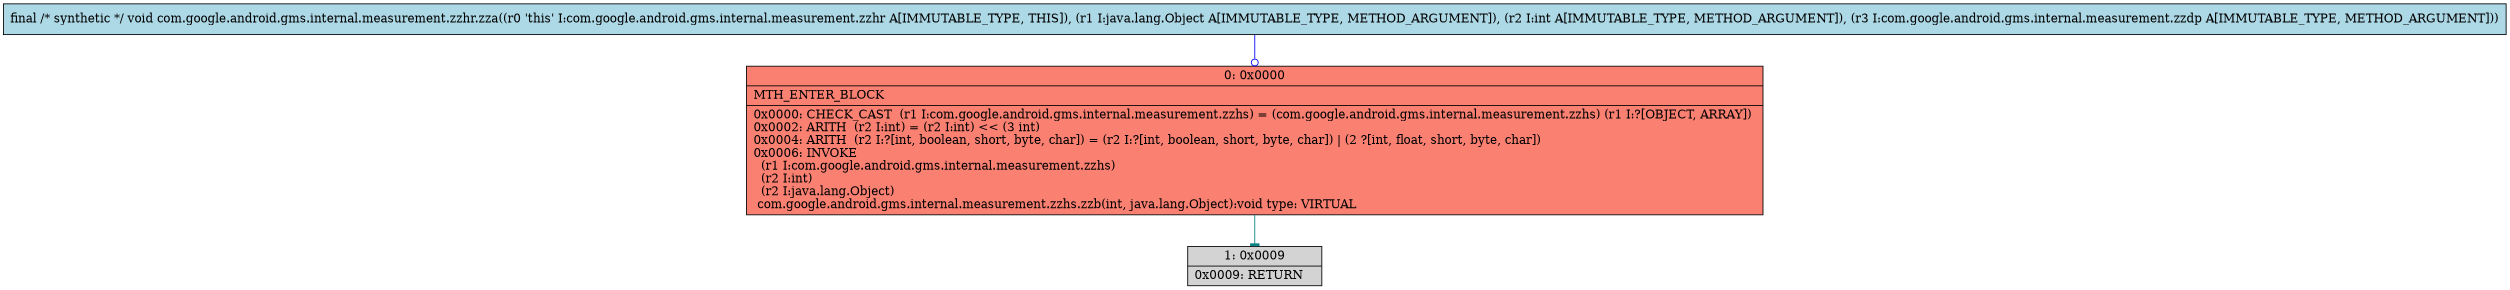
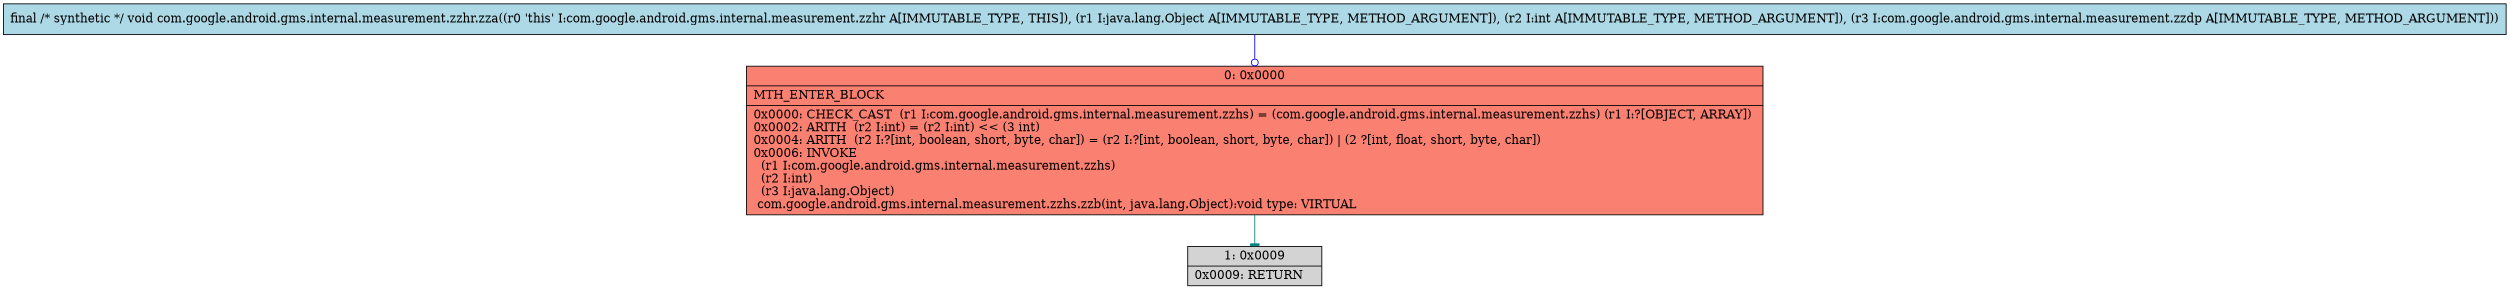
(824, 192) -> (824, 192)
